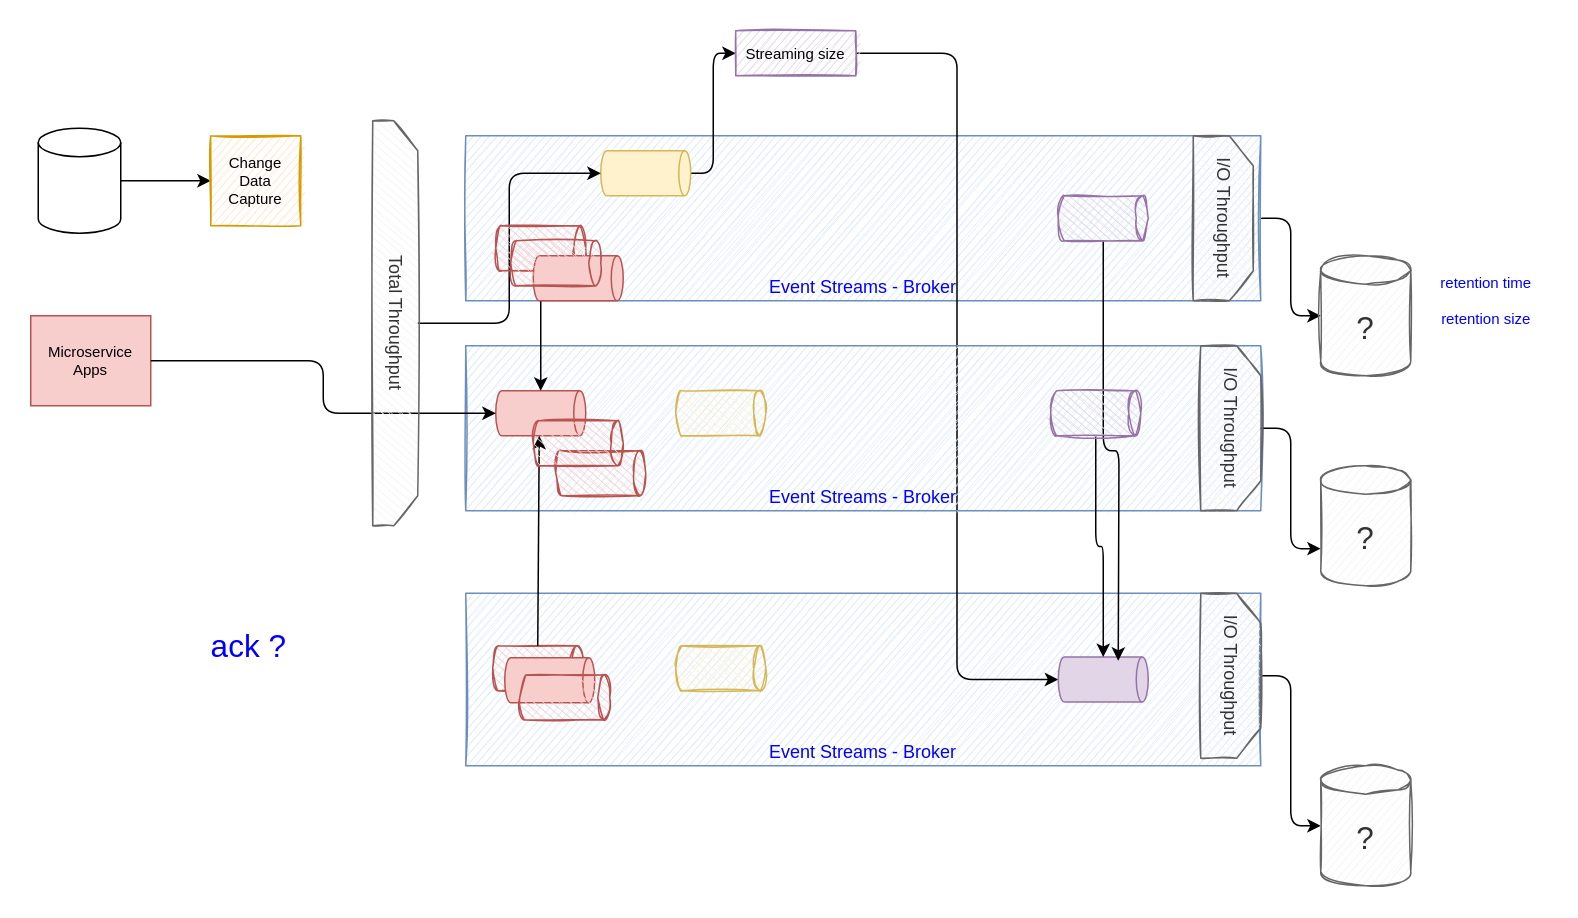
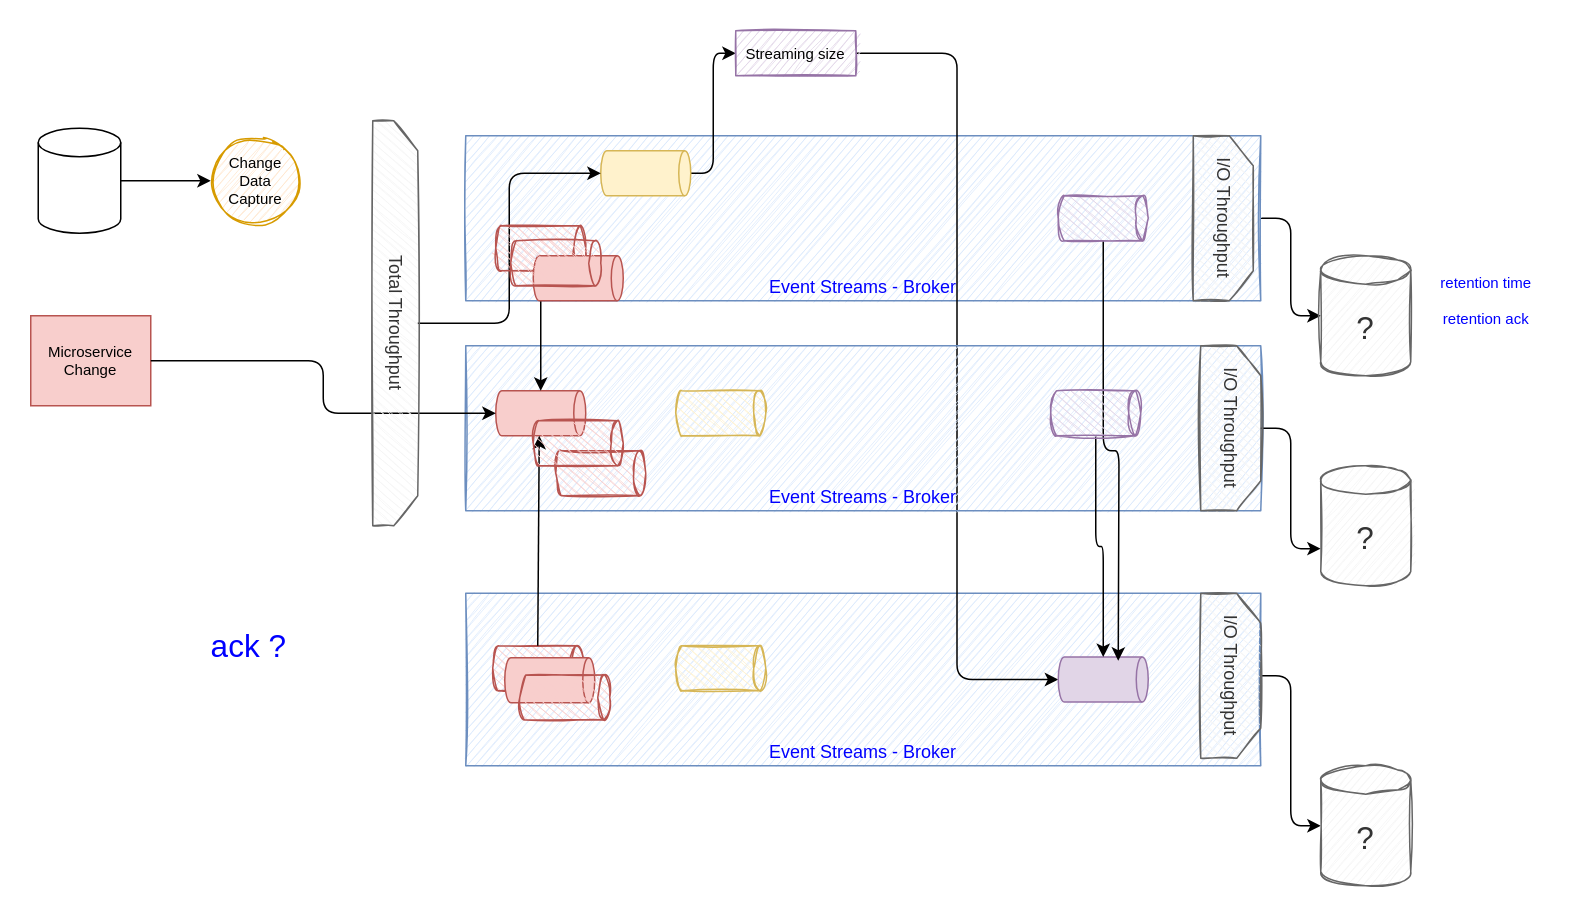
(256, 181) -> (256, 181)
(1487, 301) -> (1487, 301)
(91, 361) -> (91, 361)
